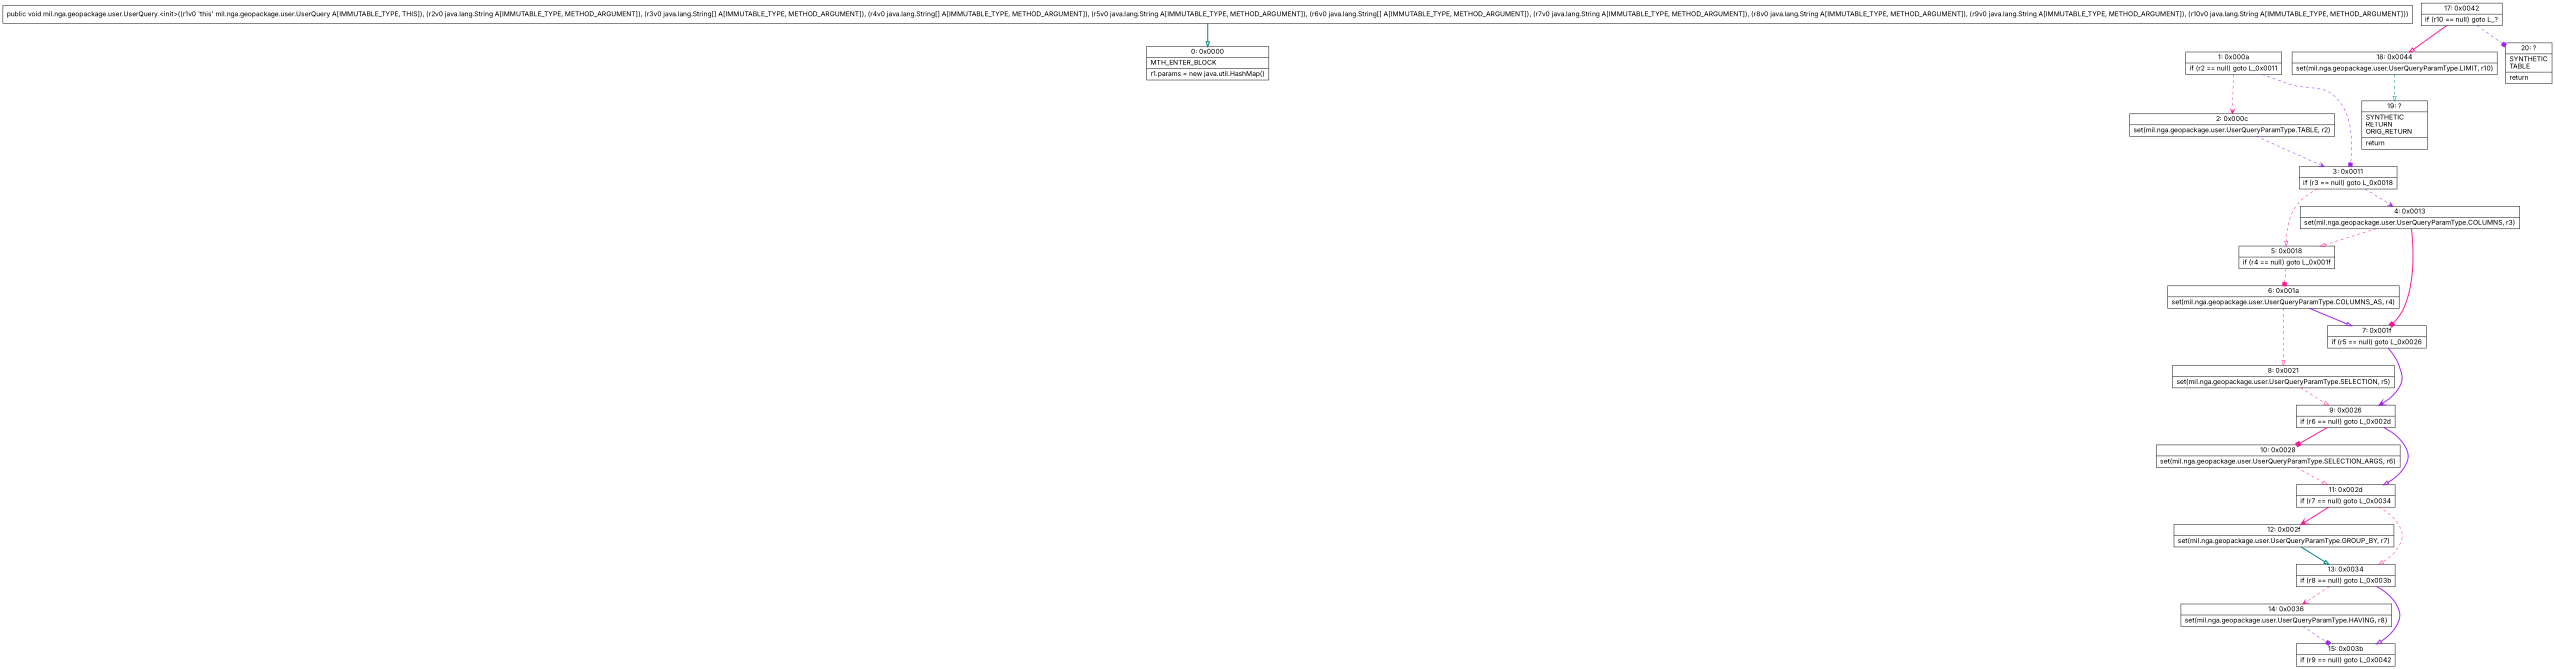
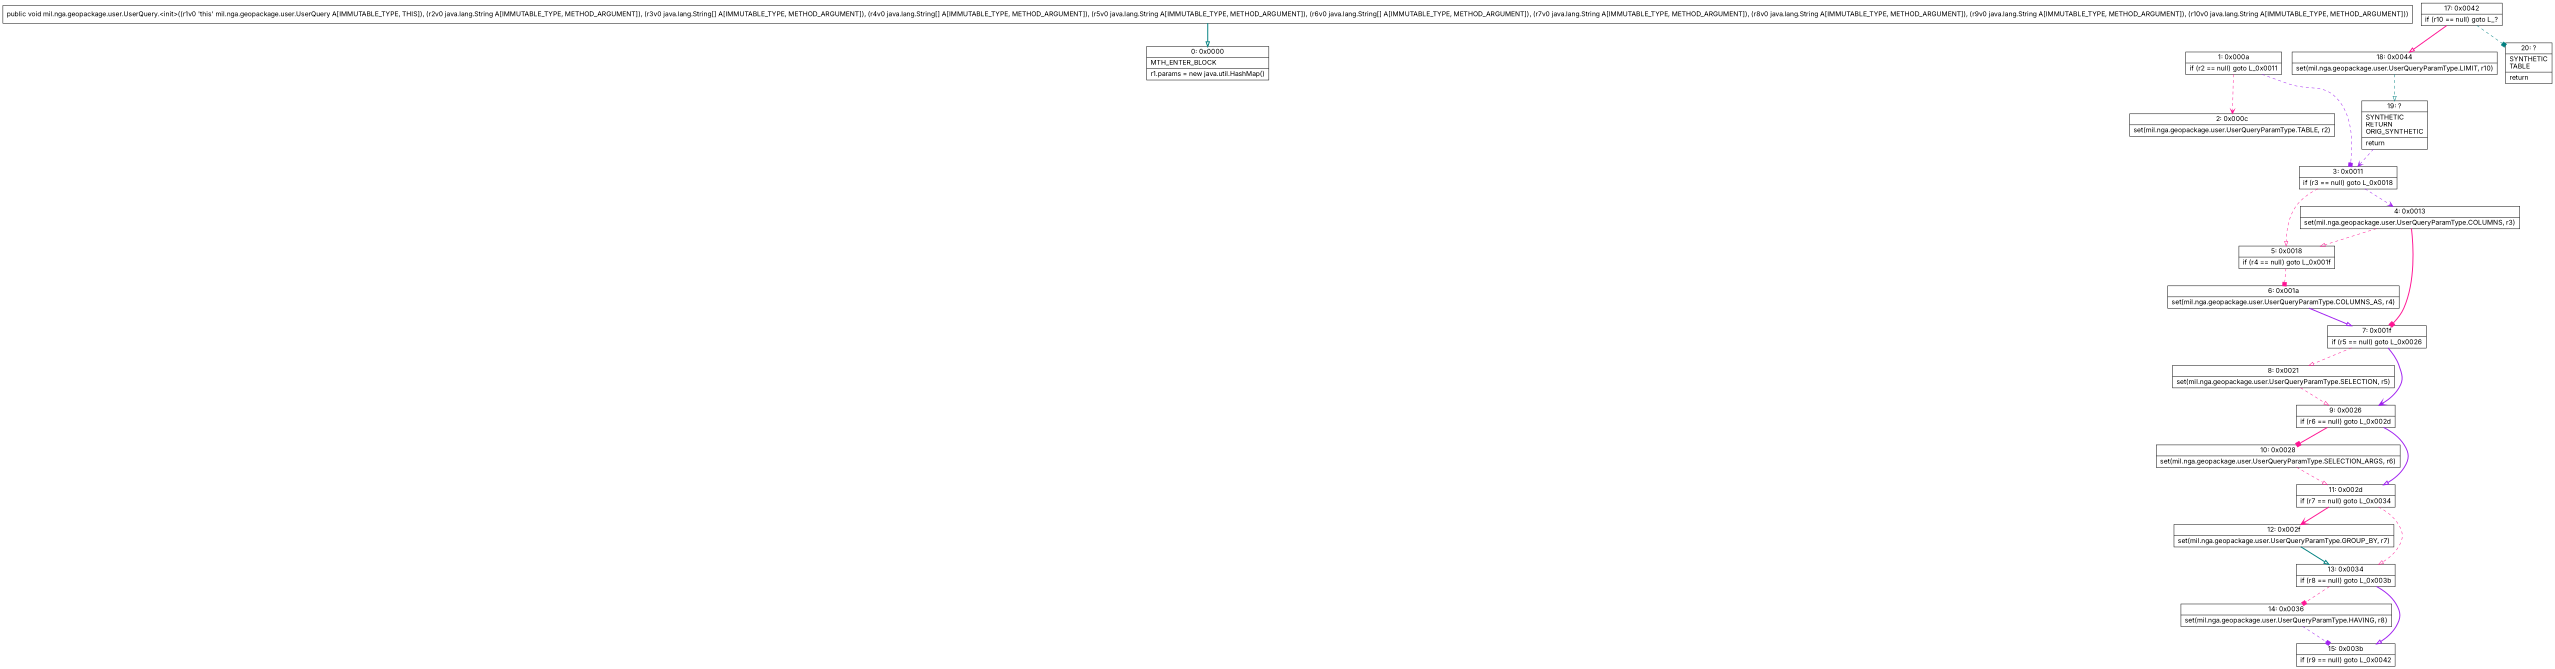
(2489, 34) -> (2489, 34)
(2389, 132) -> (2395, 132)
(2288, 150) -> (2367, 156)
(2283, 334) -> (2332, 356)
(2318, 594) -> (2318, 594)
